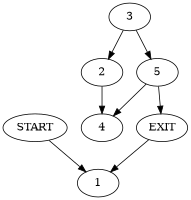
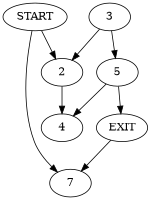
none -> (47, 41)
(98, 183) -> (70, 183)
